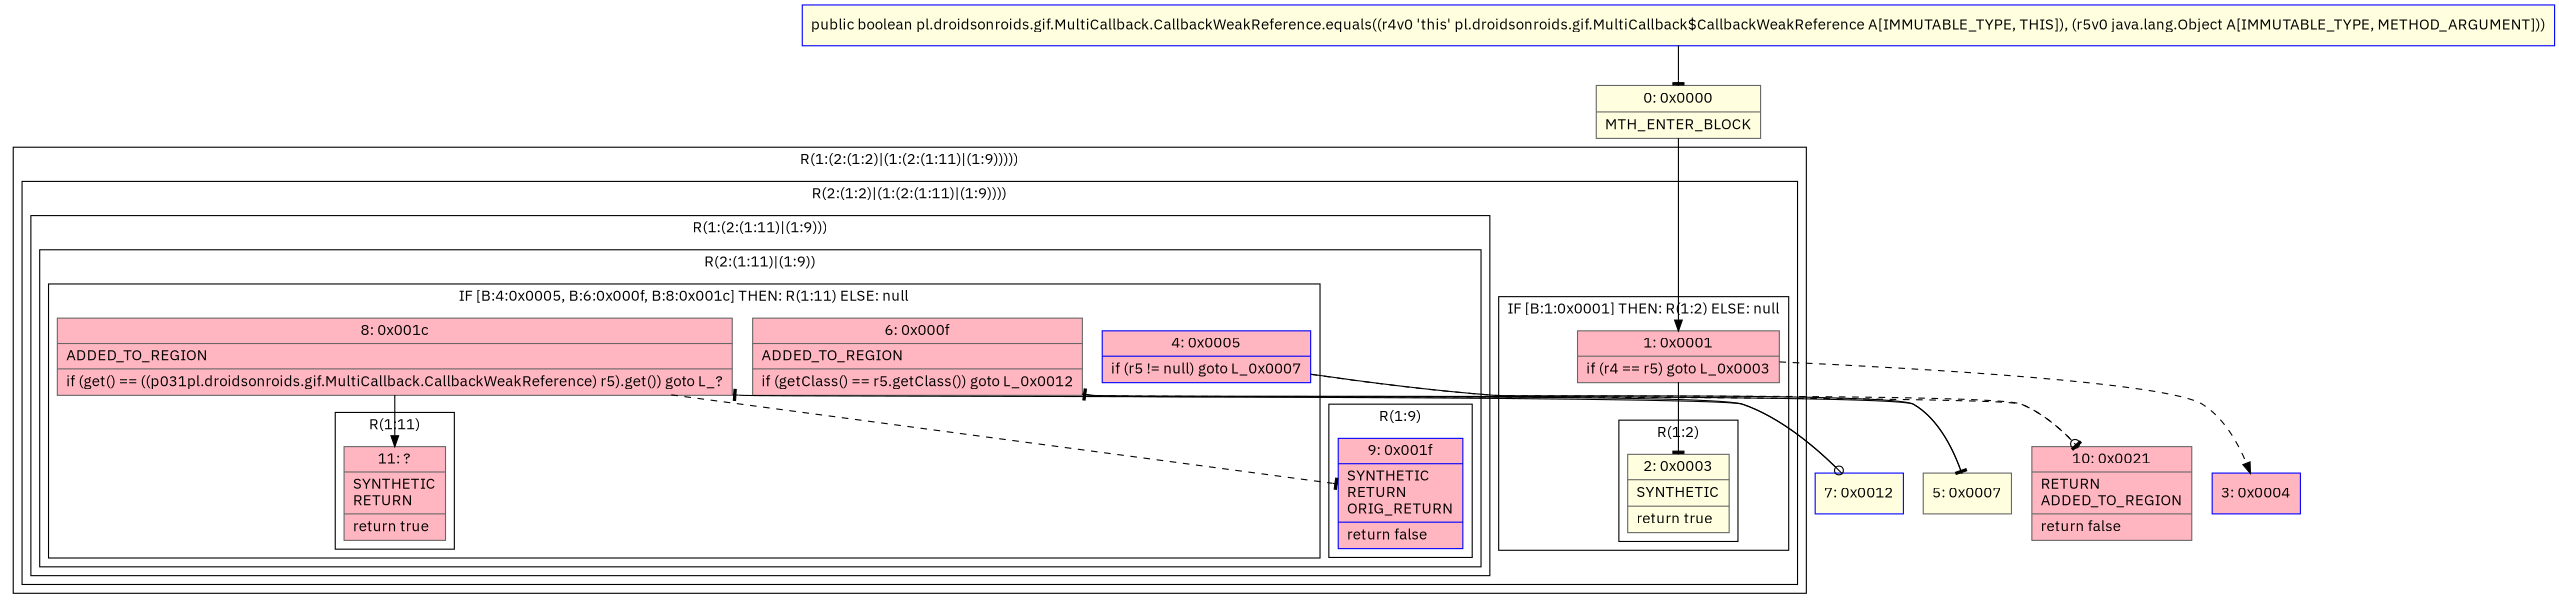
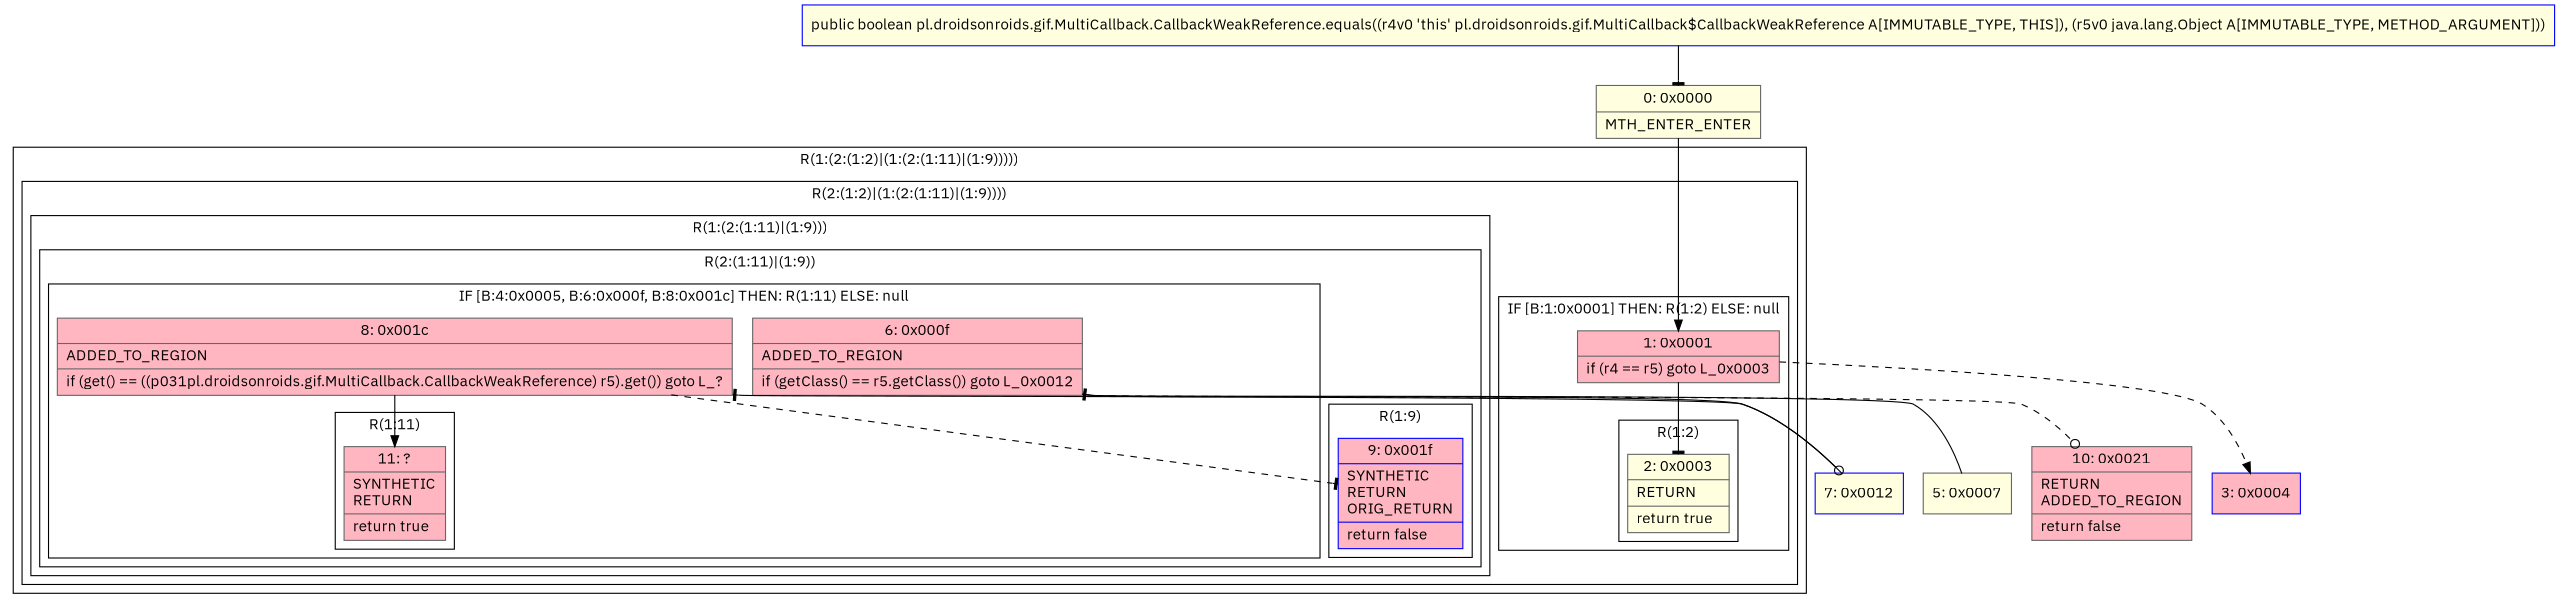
(1678, 125) -> (1678, 125)
(1206, 357) -> none
(1678, 492) -> (1667, 492)
